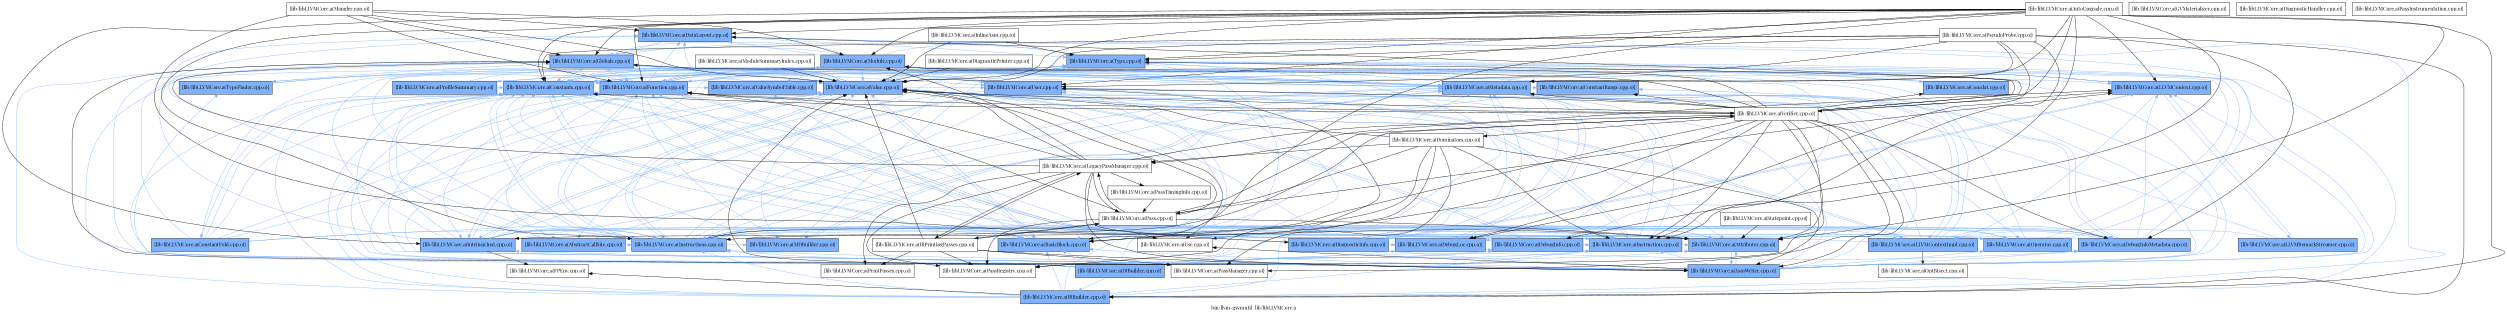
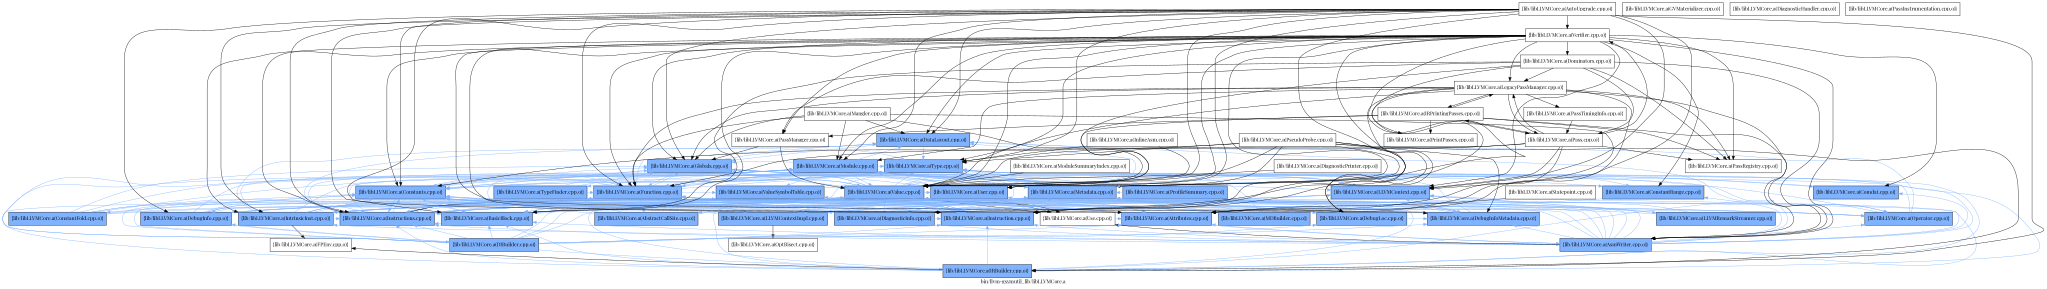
(1105, 106) -> (1009, 42)
(1280, 202) -> (1197, 179)
